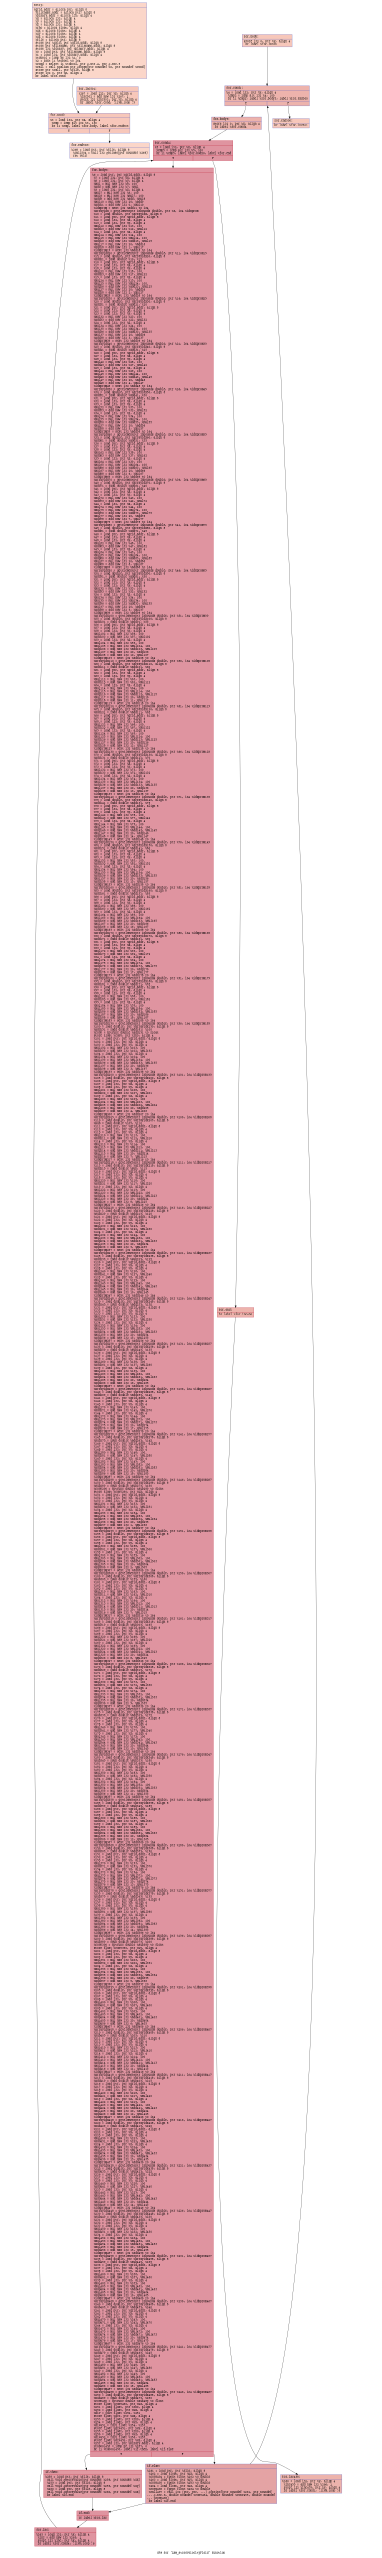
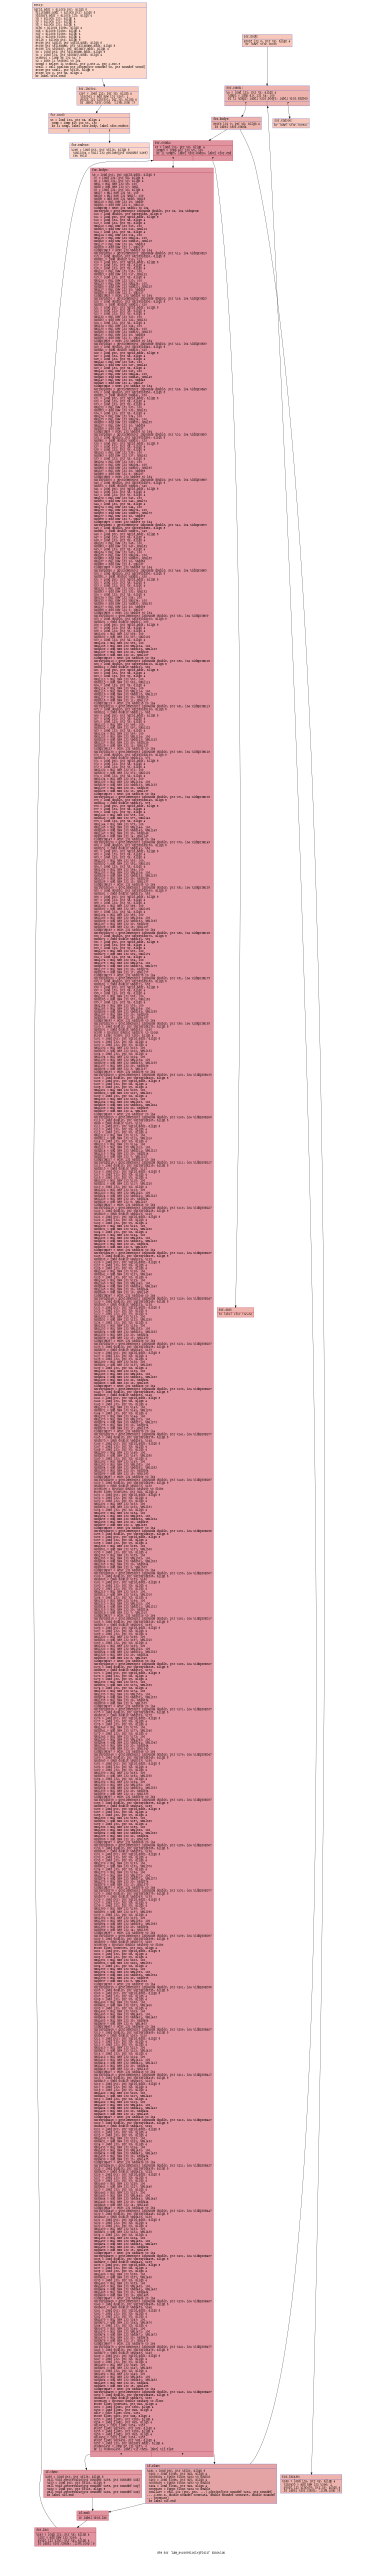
(73, 96) -> (103, 82)
(217, 1911) -> (323, 1298)
